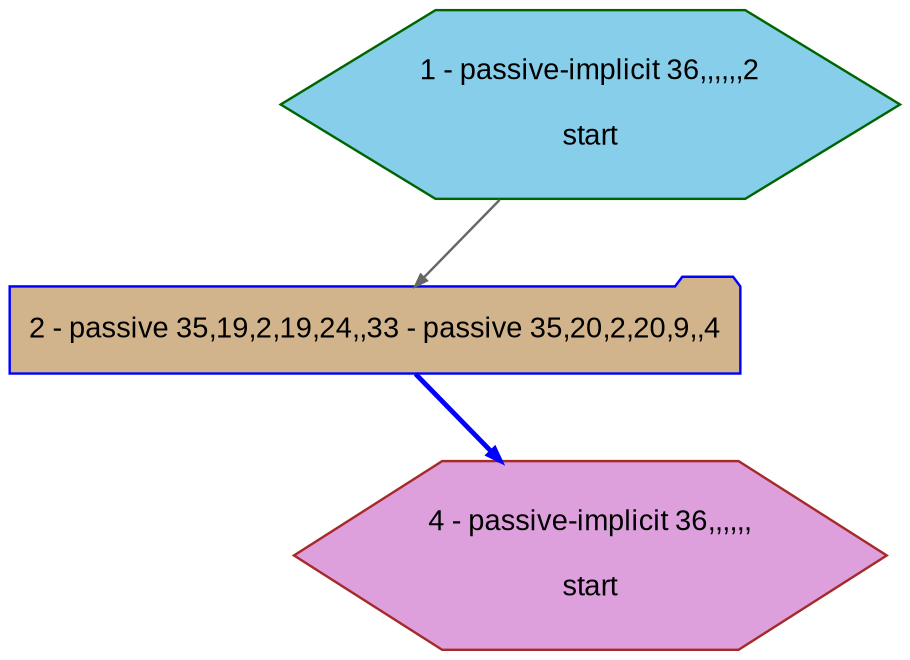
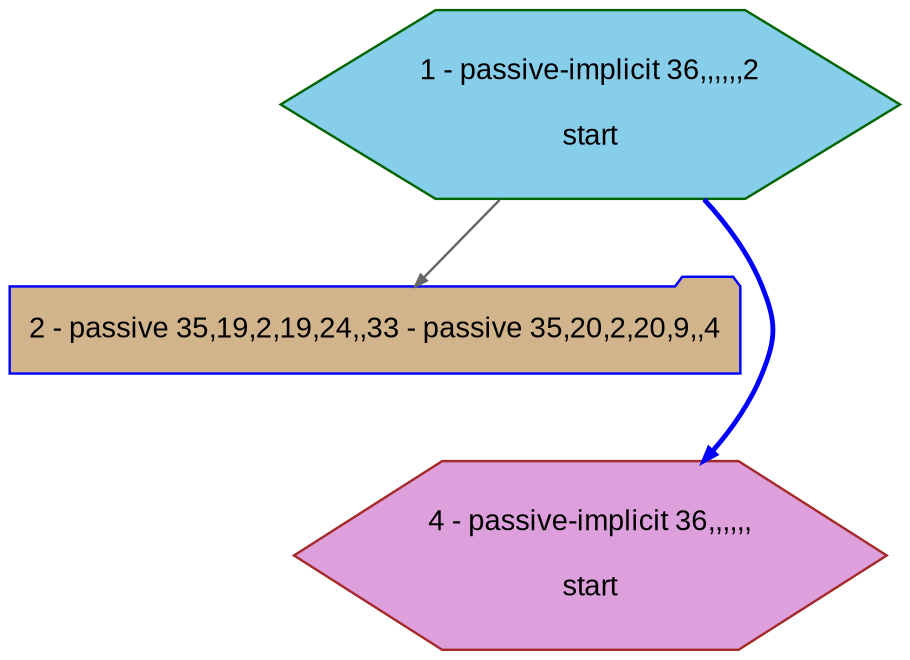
(453, 413) -> (773, 324)
